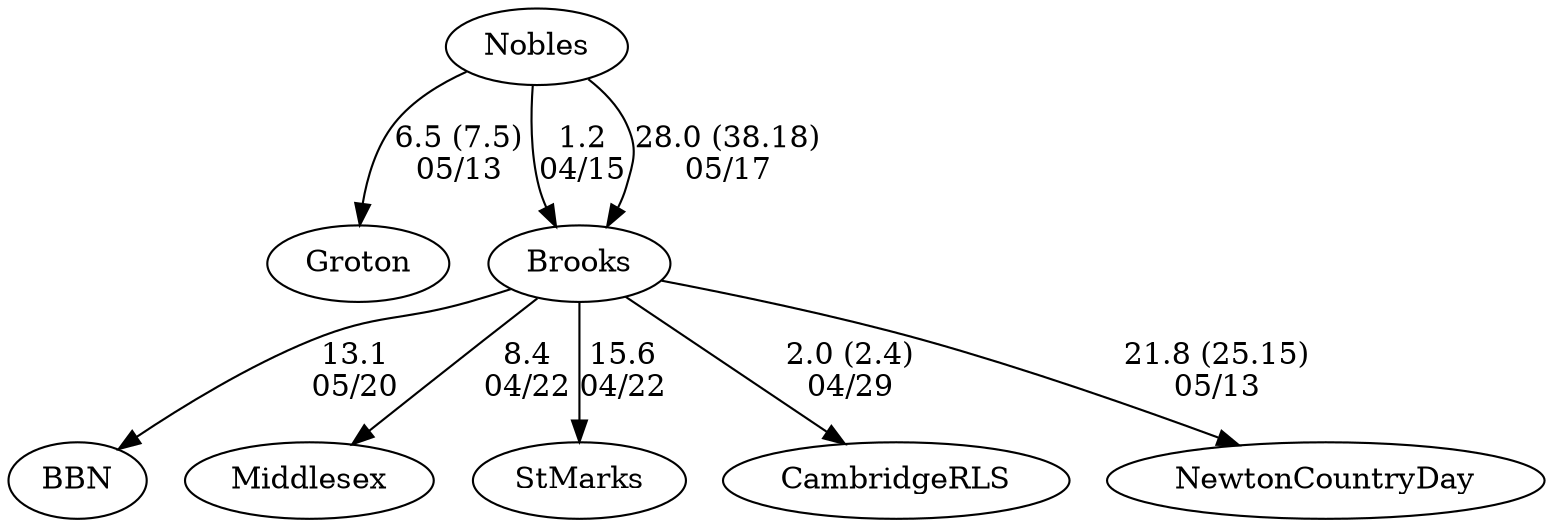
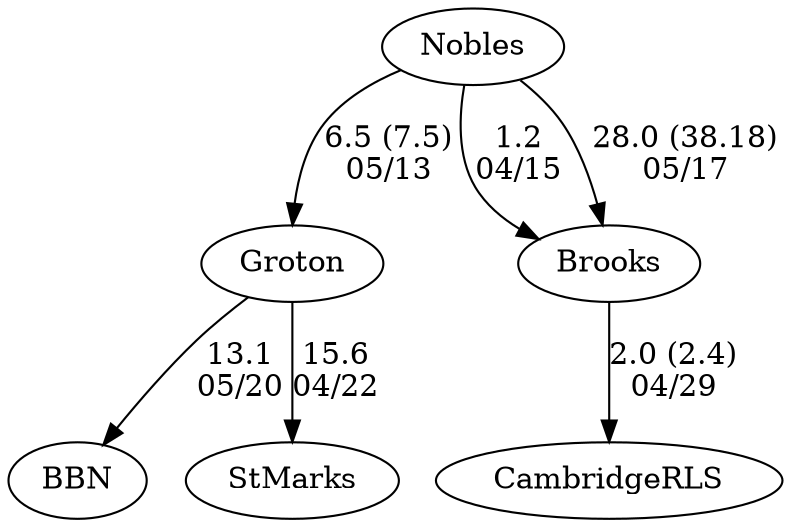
(314, 339) -> (178, 359)
(579, 361) -> (292, 361)
(309, 481) -> none
(1326, 481) -> none
